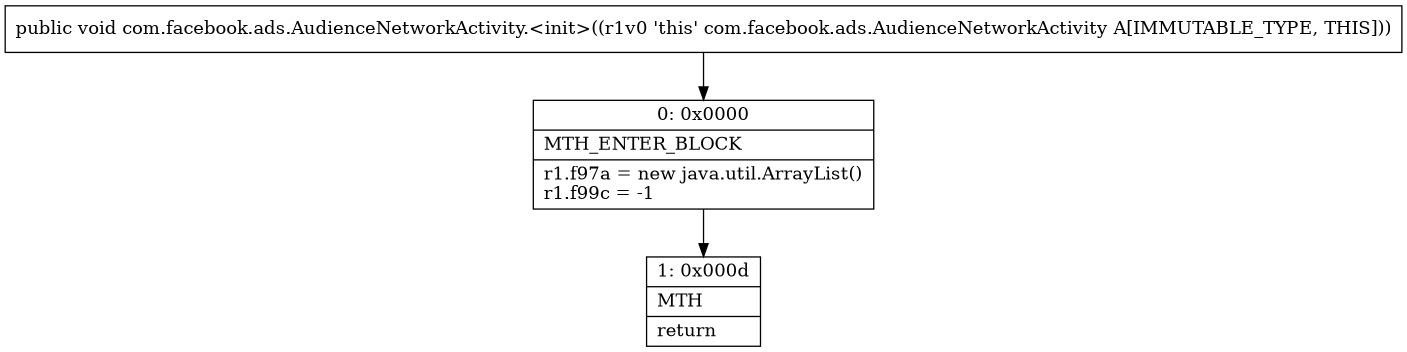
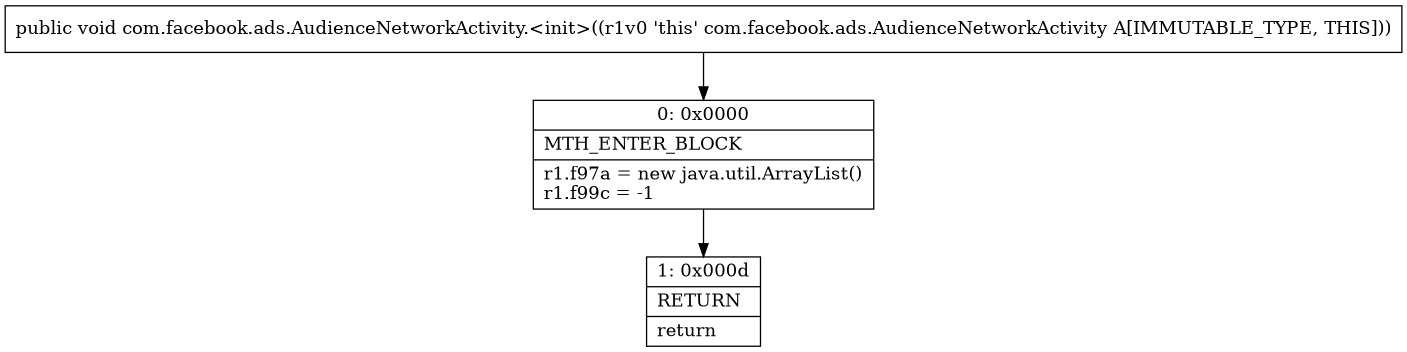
(680, 301) -> (699, 301)
